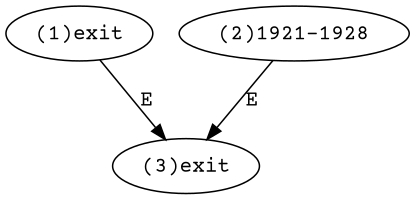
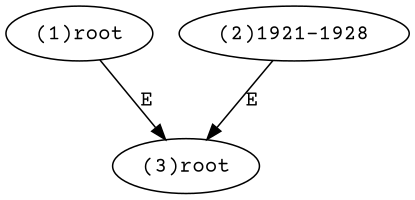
(79, 34) -> (79, 34)
(186, 166) -> (186, 166)
